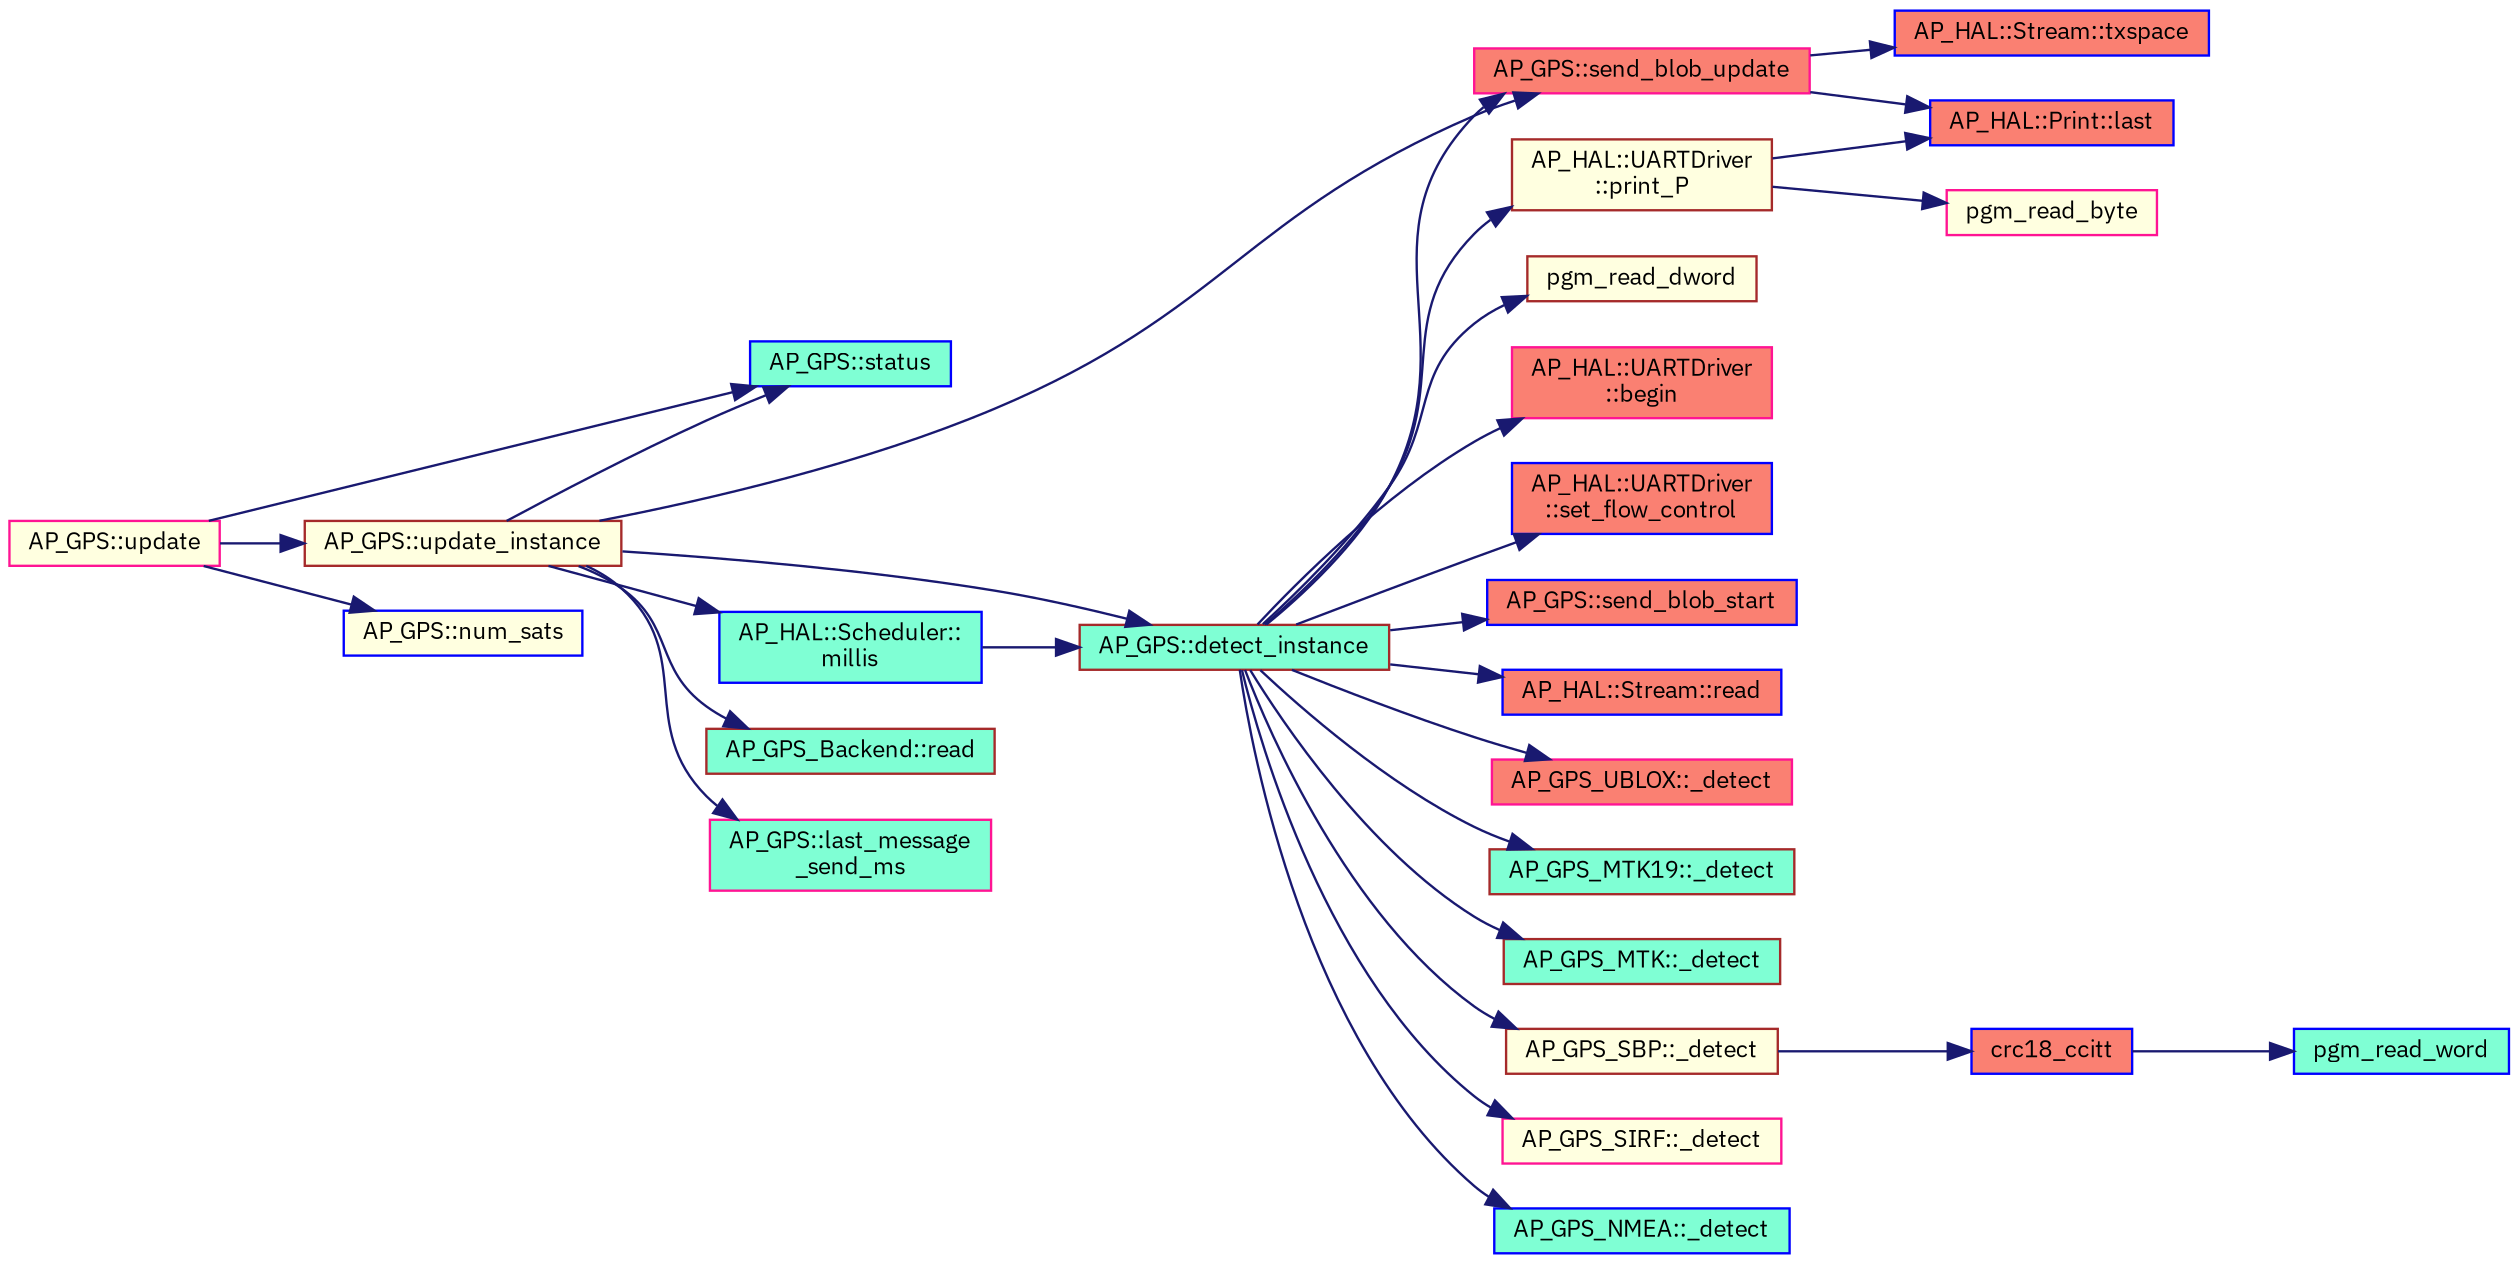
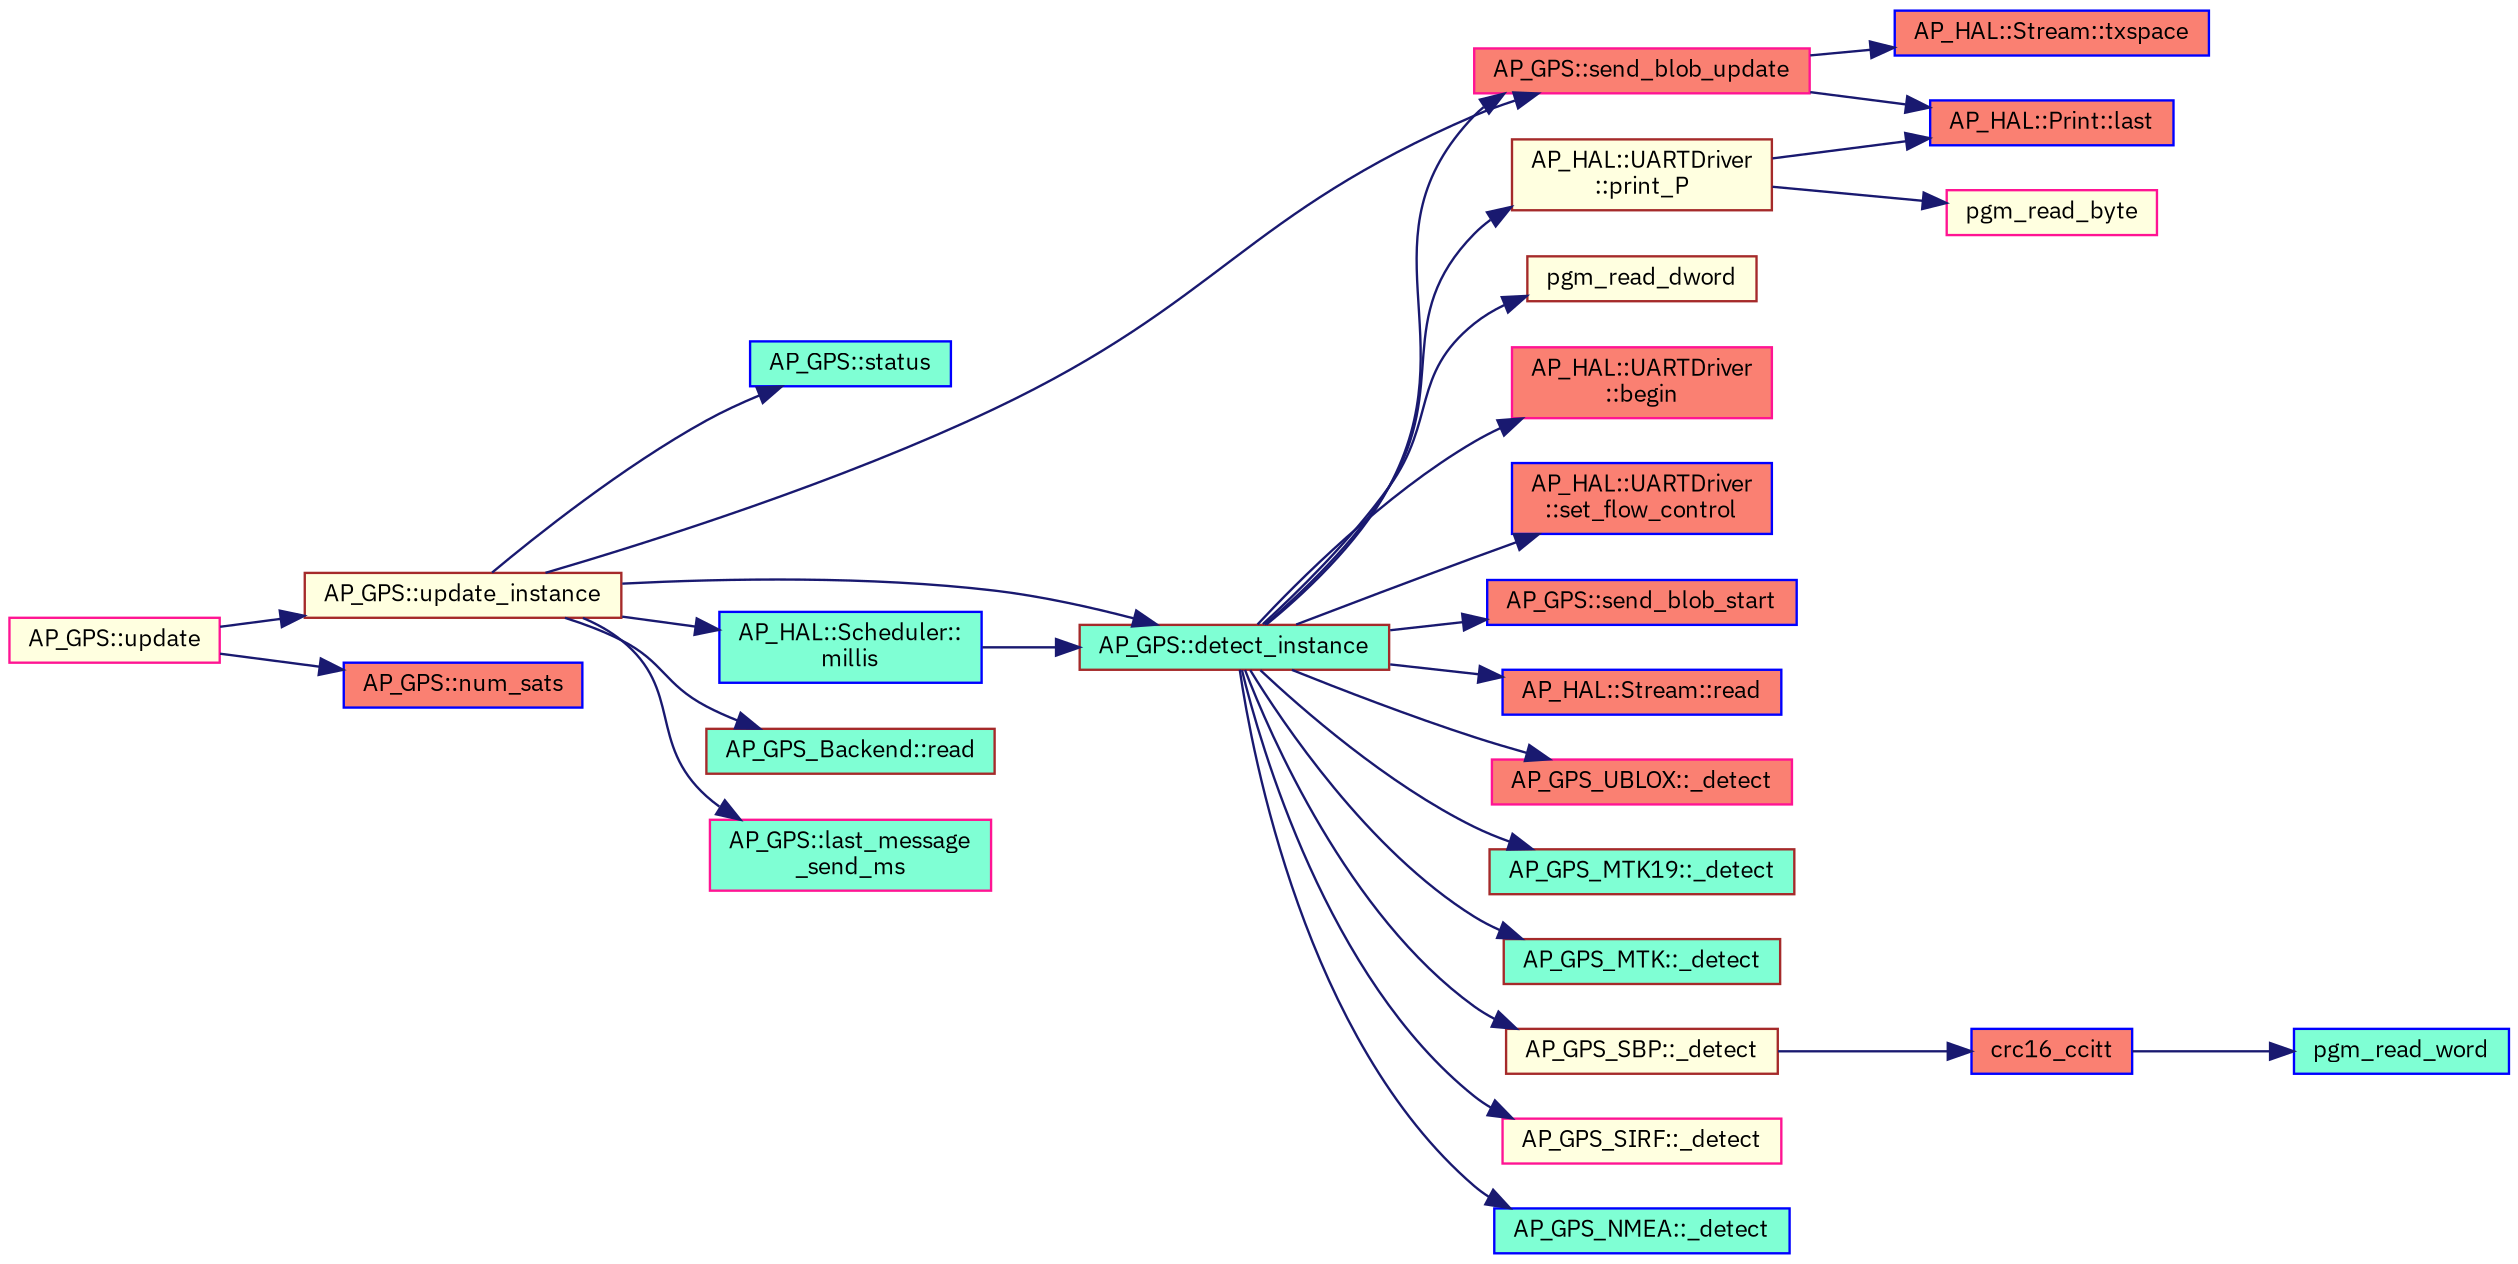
(471, 456) -> none
(463, 633) -> (463, 685)
(2052, 1051) -> (2052, 1051)
